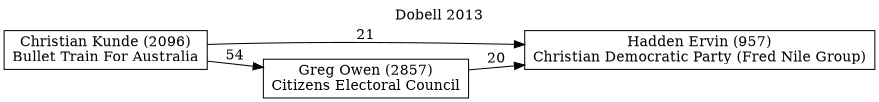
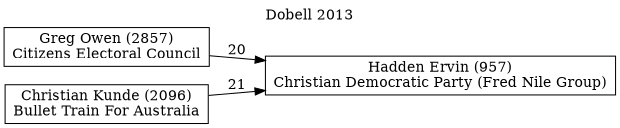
(230, 64) -> none
